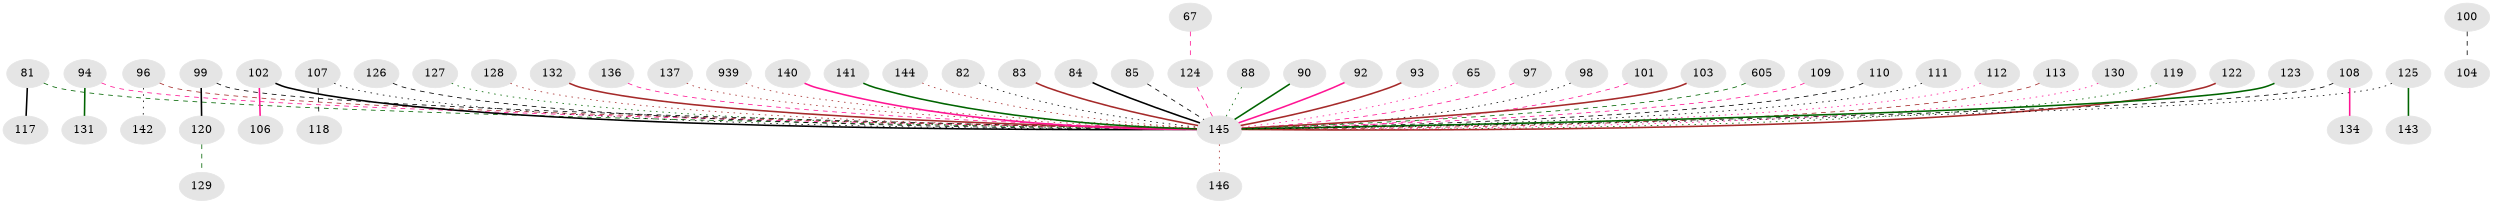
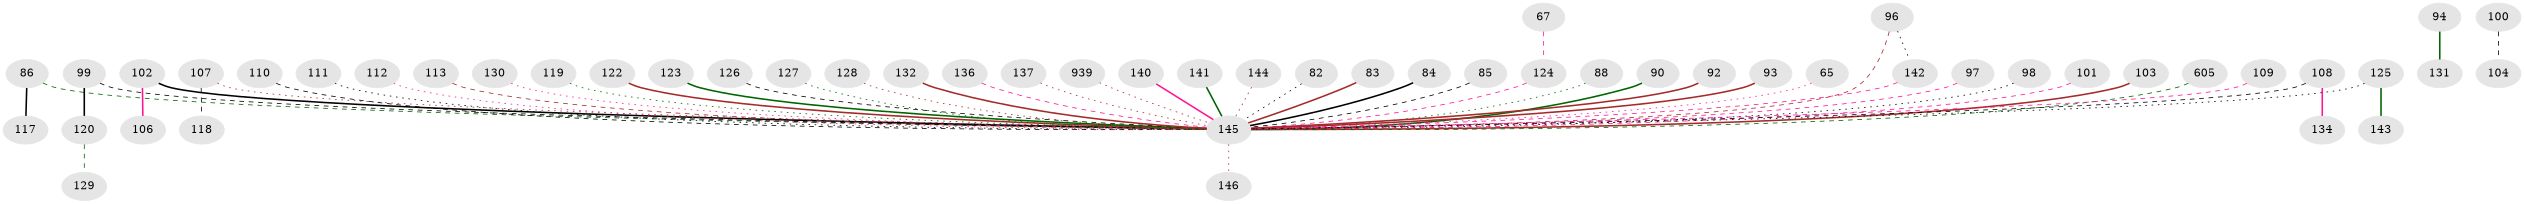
(28, 74) -> (27, 74)
(1292, 104) -> (1588, 104)
(648, 117) -> (1575, 117)
(764, 123) -> (711, 116)
